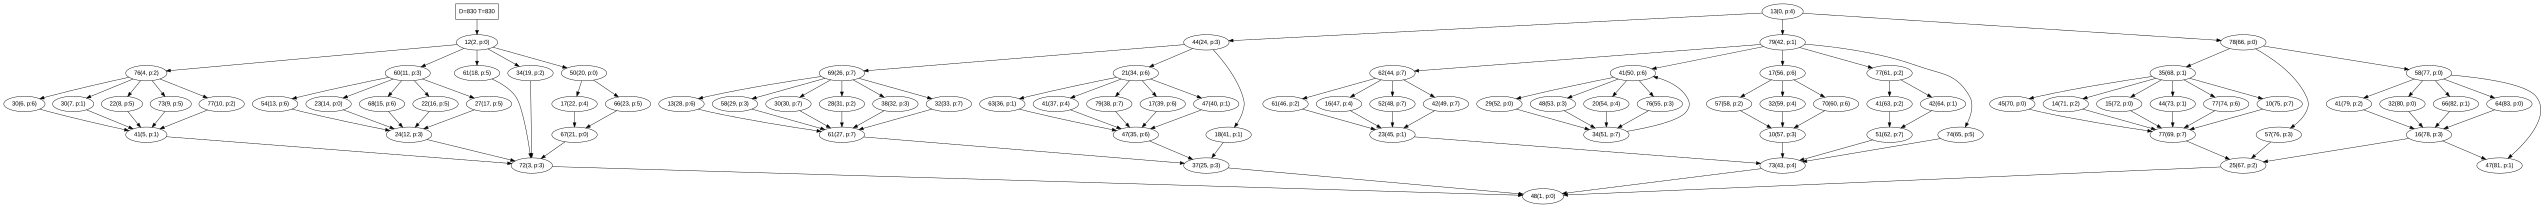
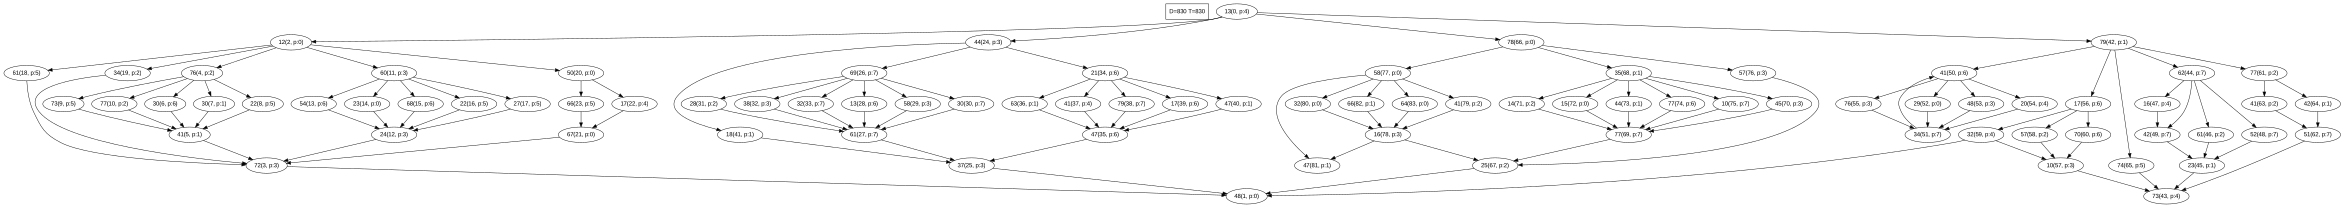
(477, 25) -> (769, 36)
(2012, 104) -> (1789, 104)
(1364, 118) -> (2157, 117)
(1664, 181) -> (1619, 181)
